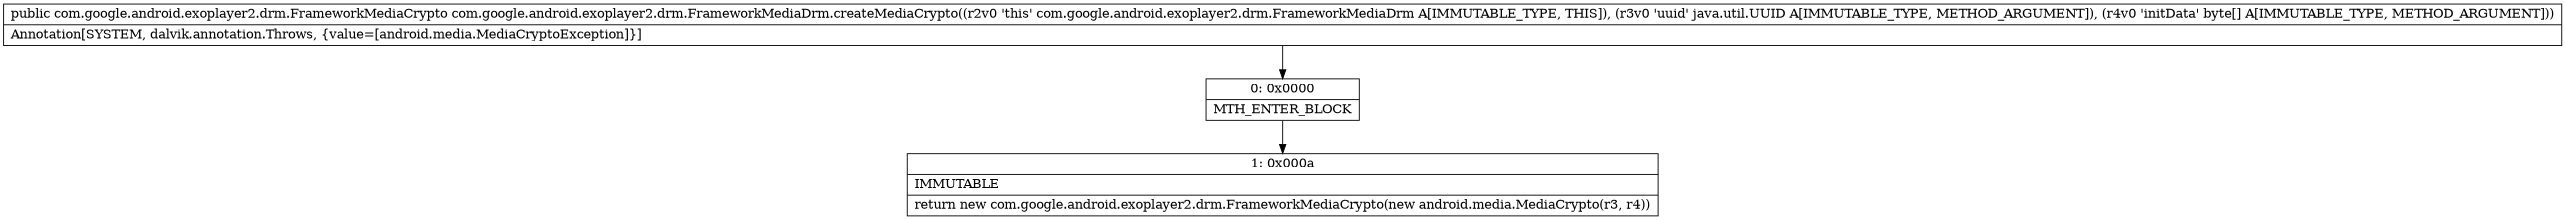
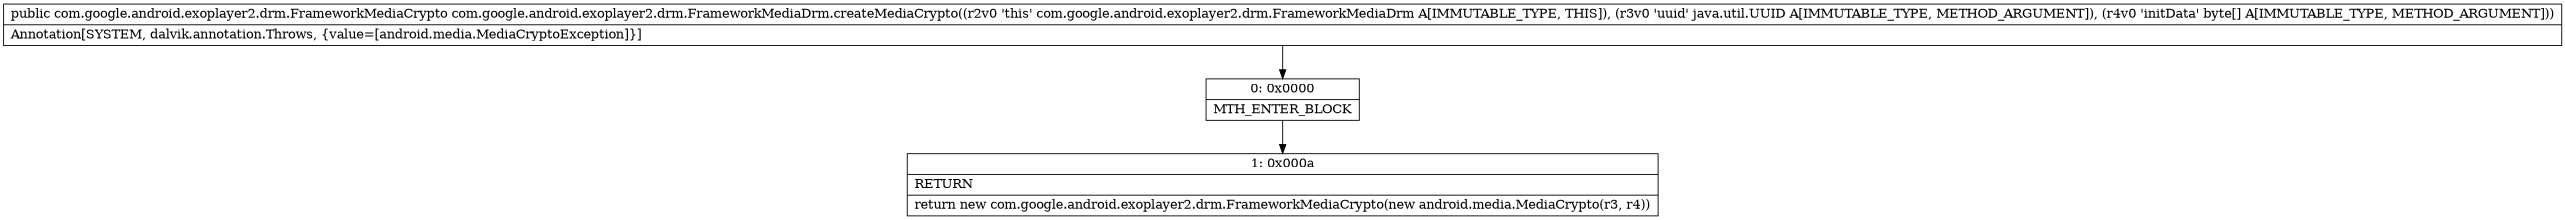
(957, 184) -> (944, 184)
